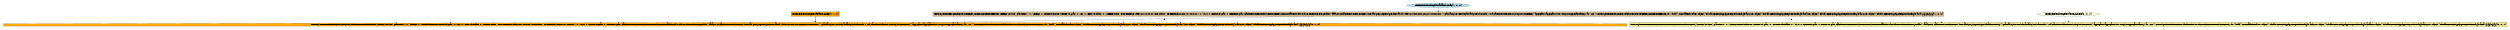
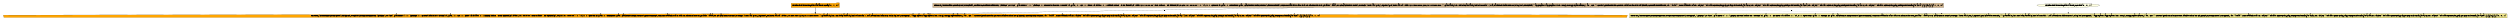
(1438, 5) -> none
